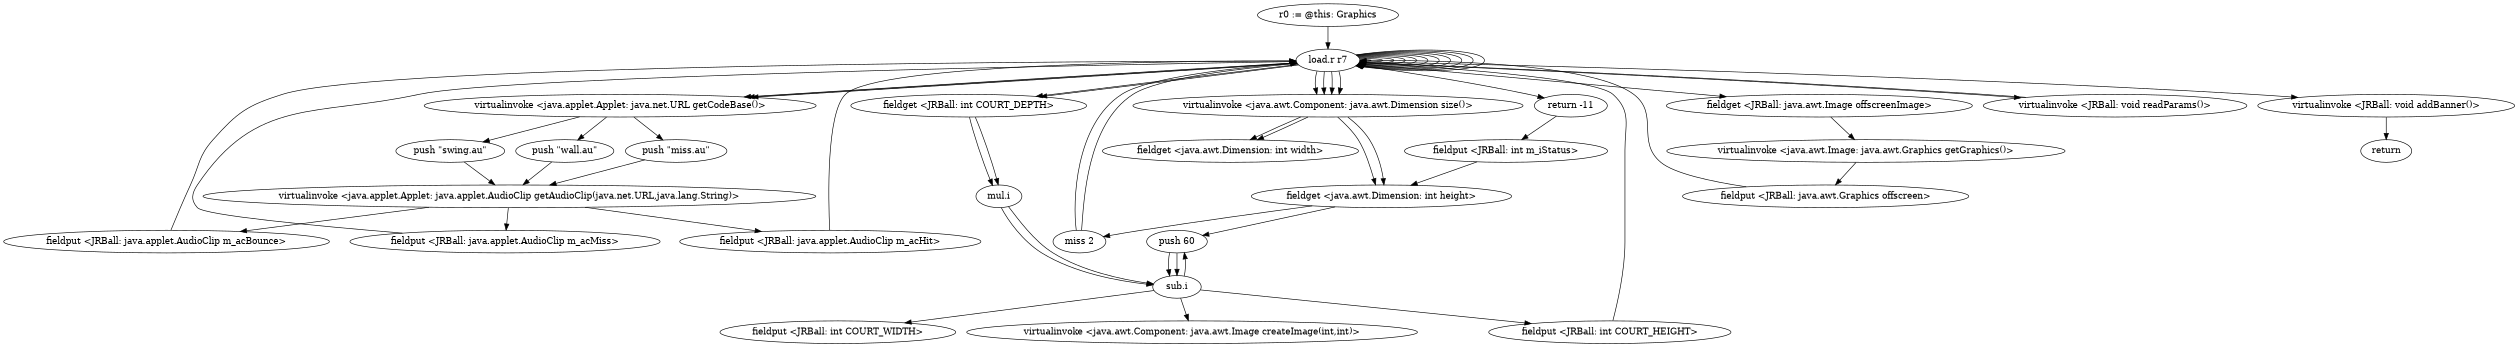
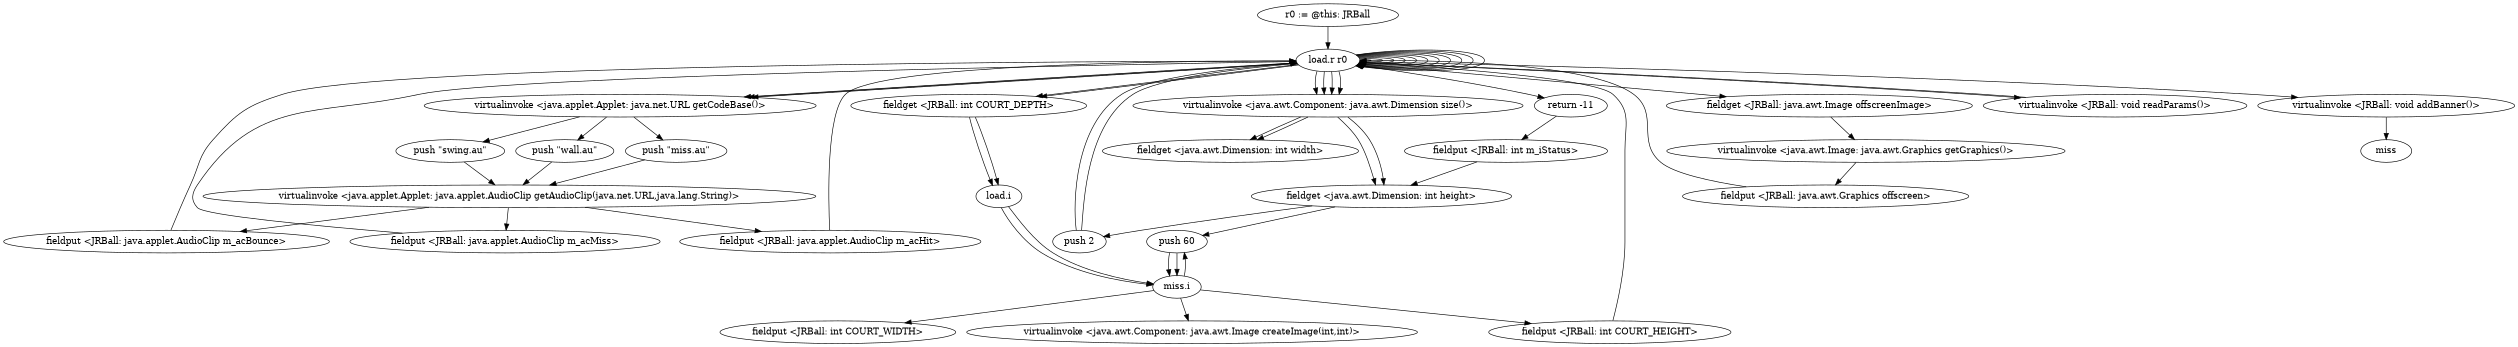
(1328, 15) -> (1328, 15)
(1328, 60) -> (1328, 60)
(2386, 151) -> (2386, 151)
(999, 196) -> (999, 196)
(1079, 242) -> (1079, 242)
(1177, 287) -> (1177, 287)
